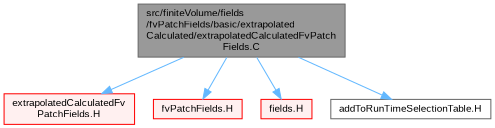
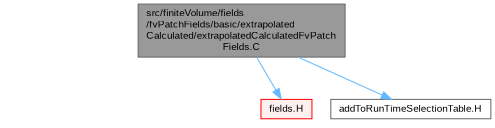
(69, 109) -> none
(198, 109) -> none
